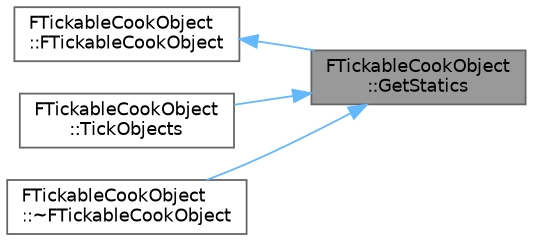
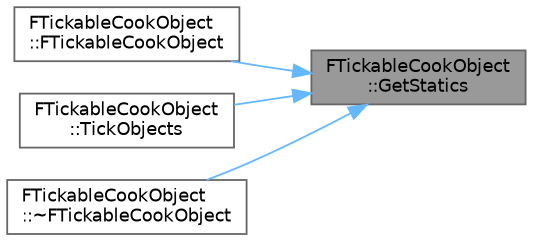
(286, 46) -> (262, 66)
